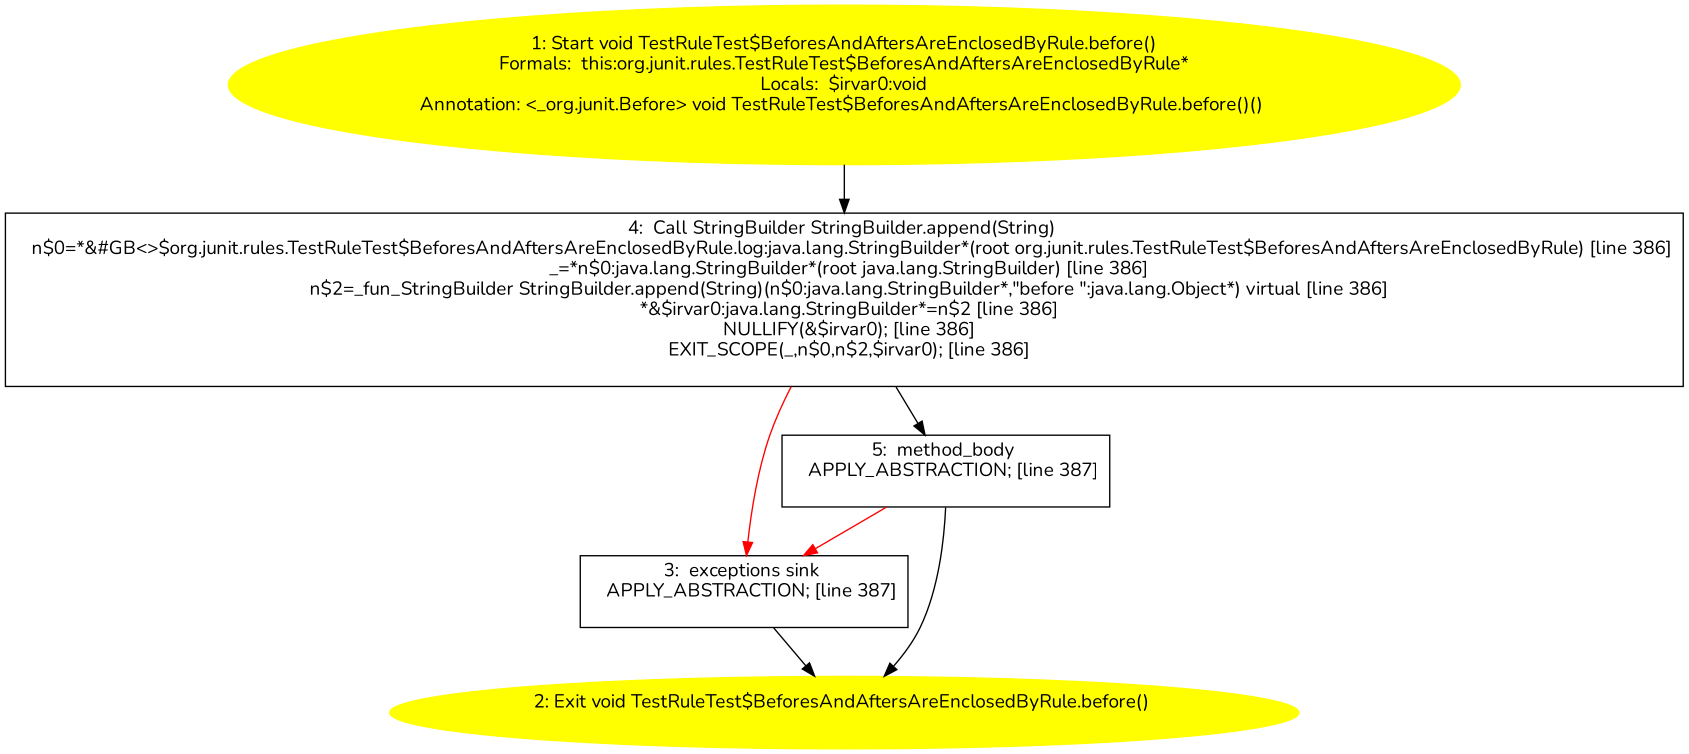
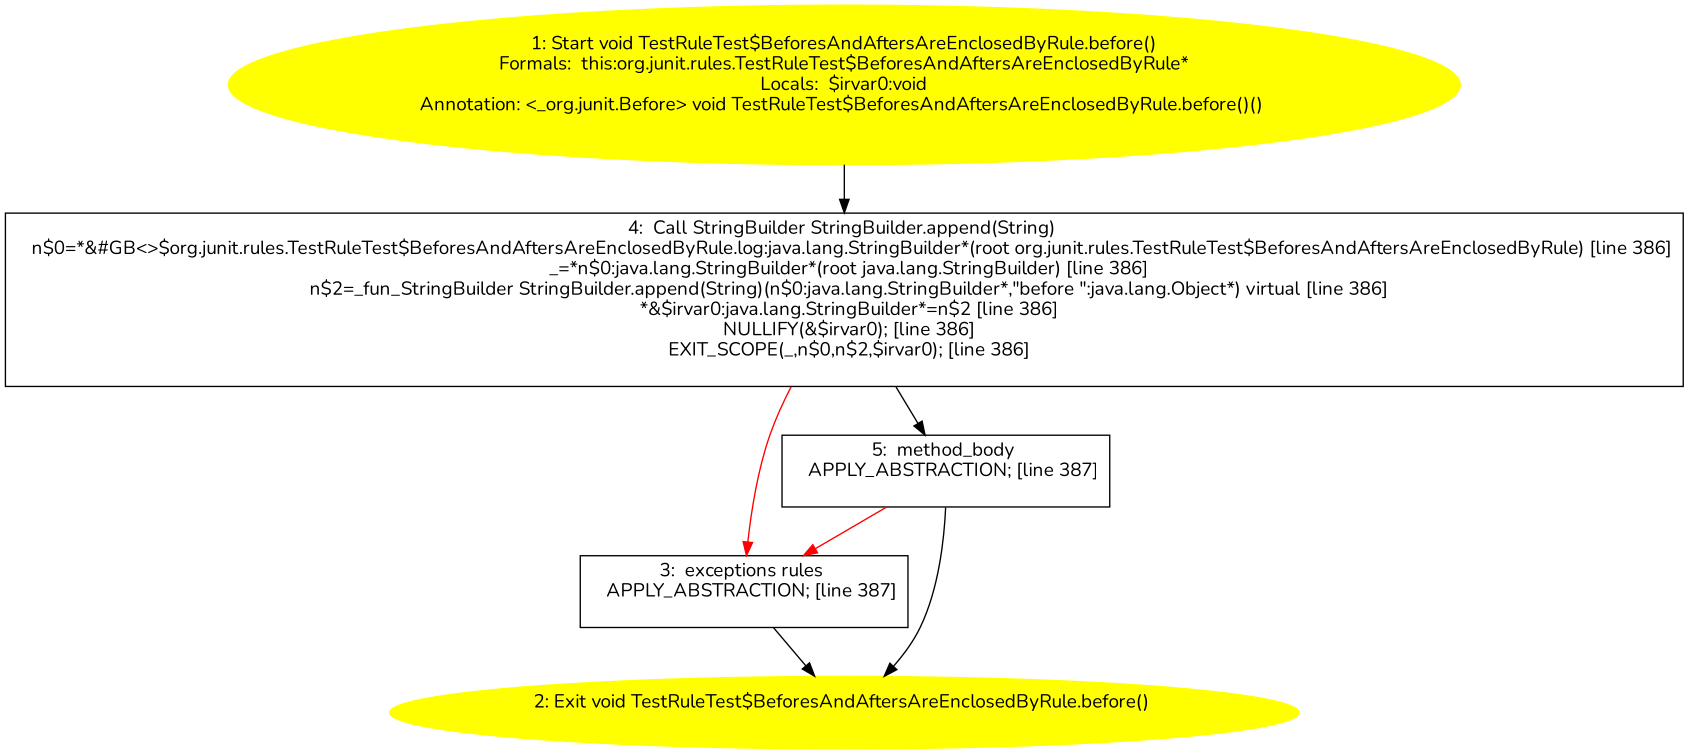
(744, 592) -> (744, 592)
